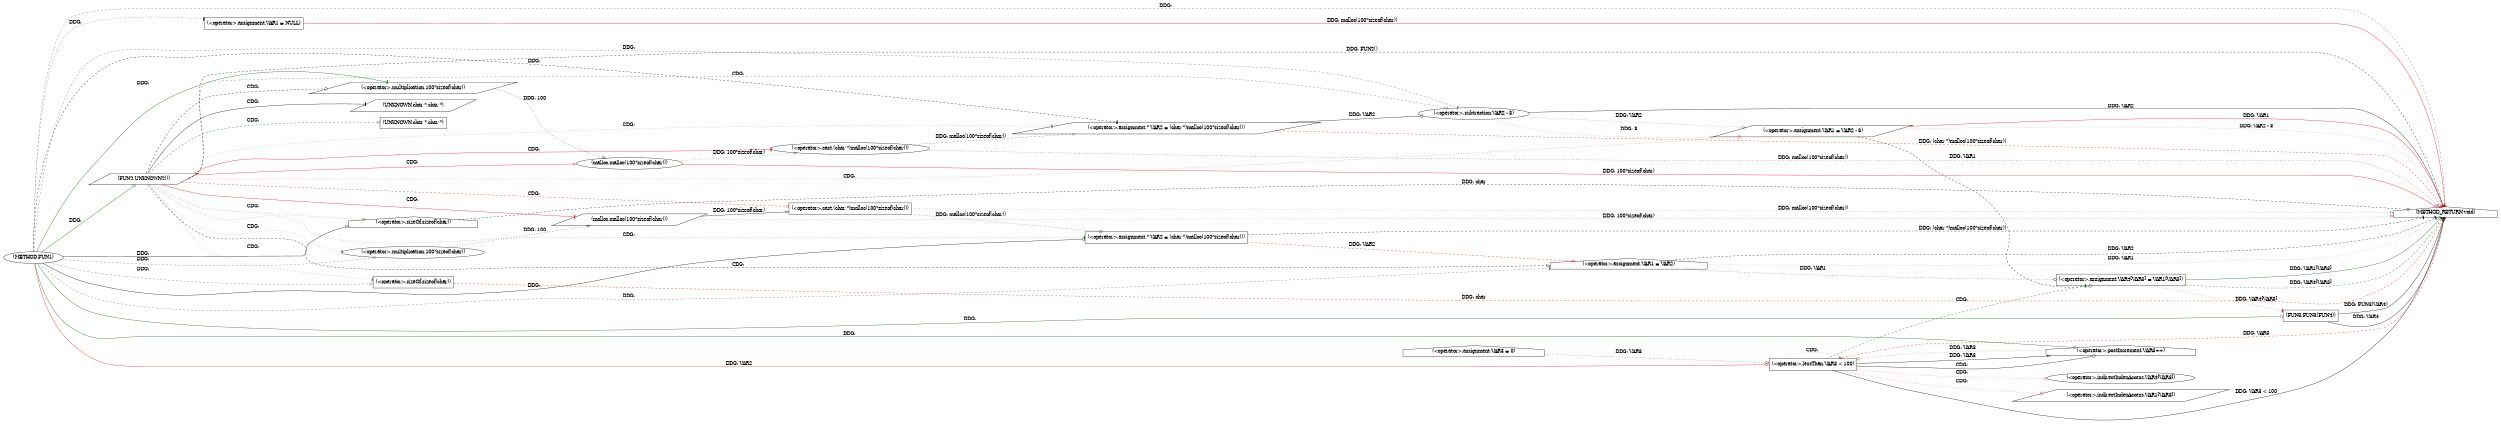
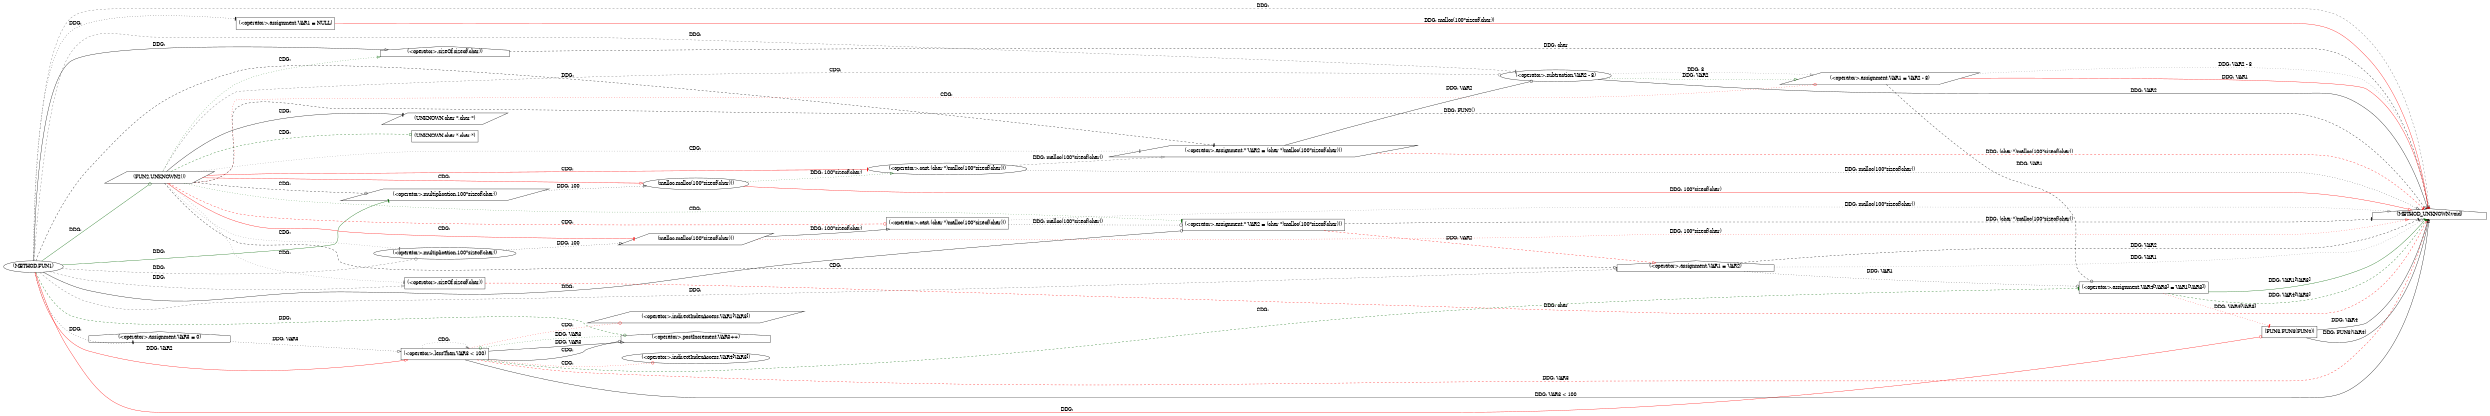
(2445, 213) -> (2429, 215)
(1148, 319) -> (1111, 412)
none -> (67, 330)
(1034, 337) -> (320, 322)
